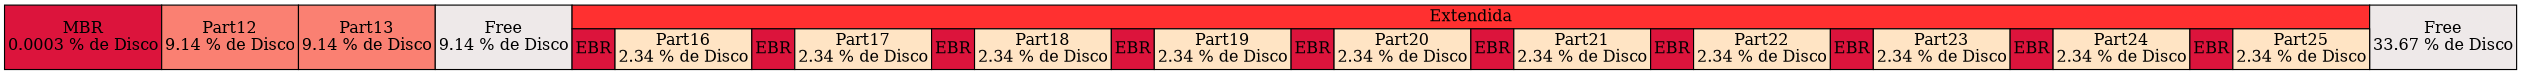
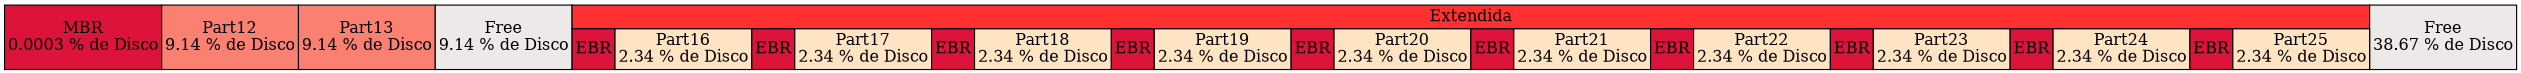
(2443, 45) -> (2443, 45)
